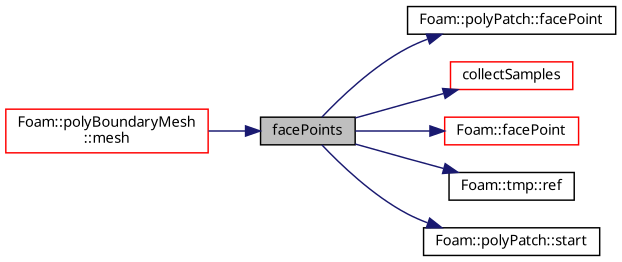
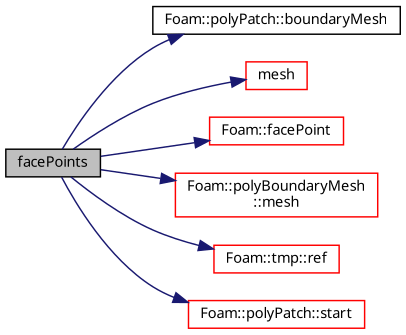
(512, 20) -> (277, 20)
(512, 76) -> (277, 76)
(227, 131) -> (131, 174)
(512, 186) -> (277, 259)
(512, 242) -> (277, 314)
